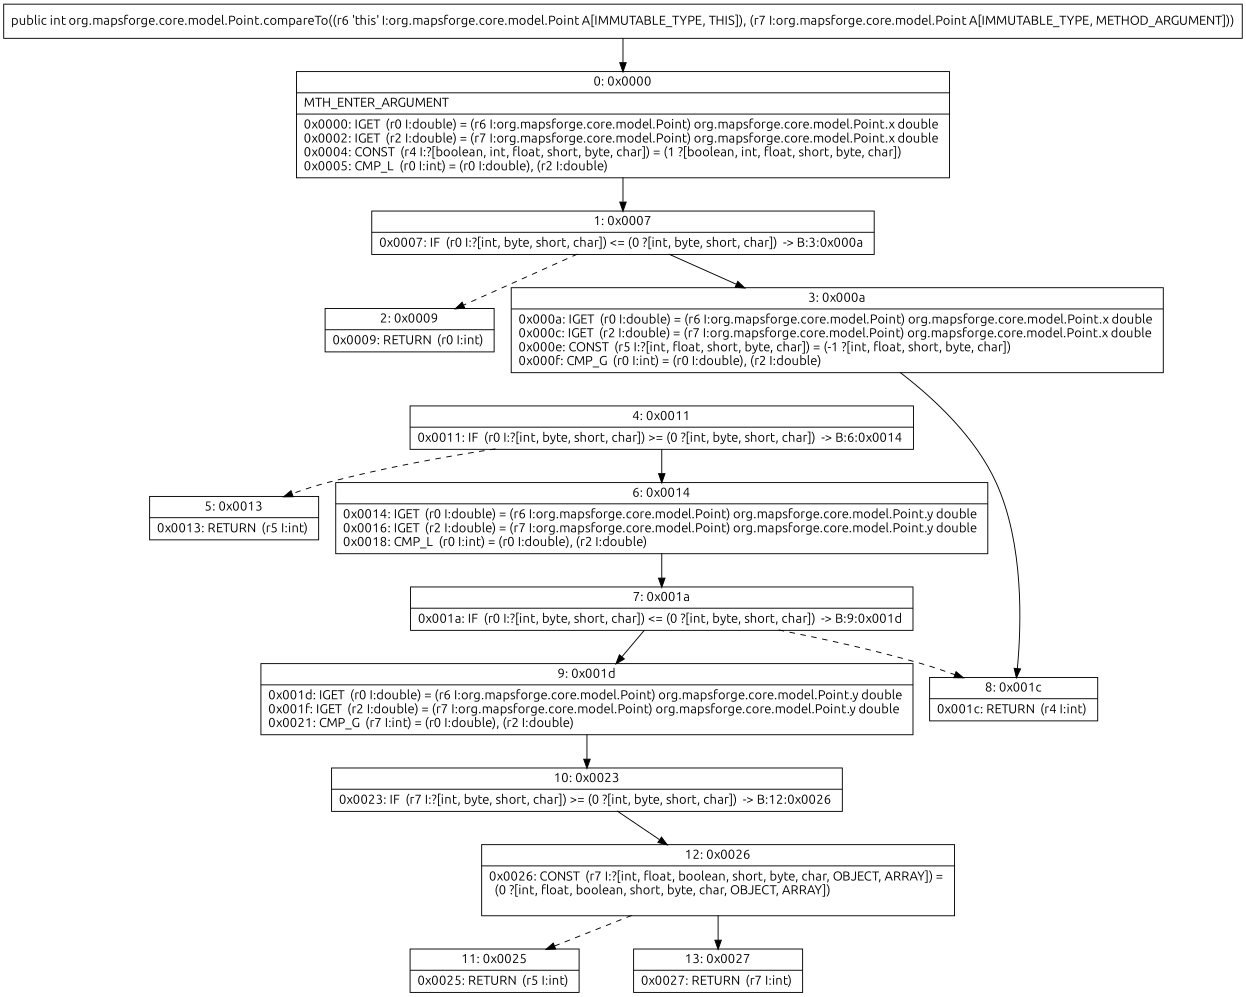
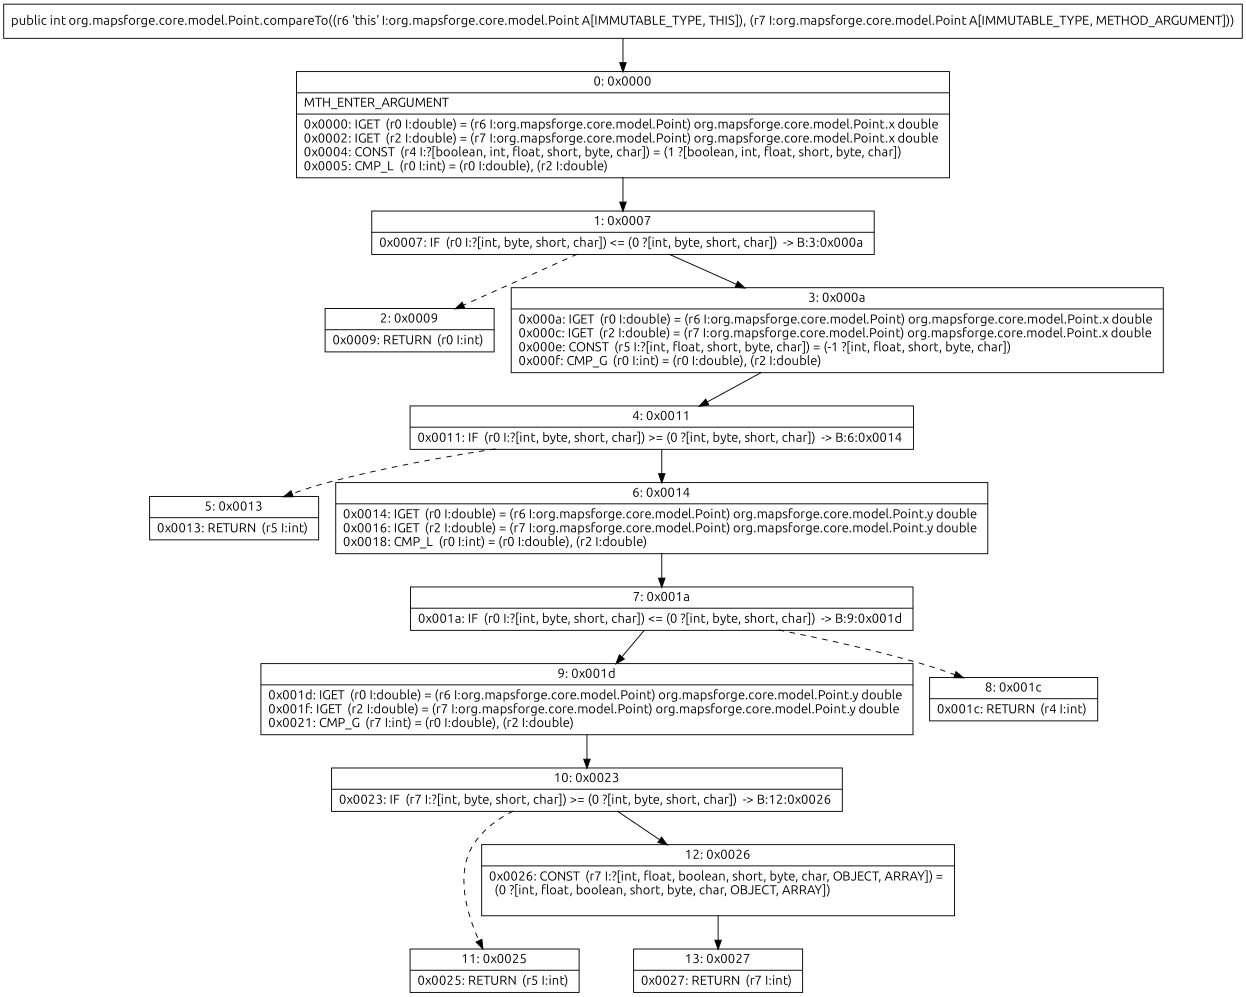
(1003, 502) -> (735, 387)
(593, 931) -> (465, 867)
